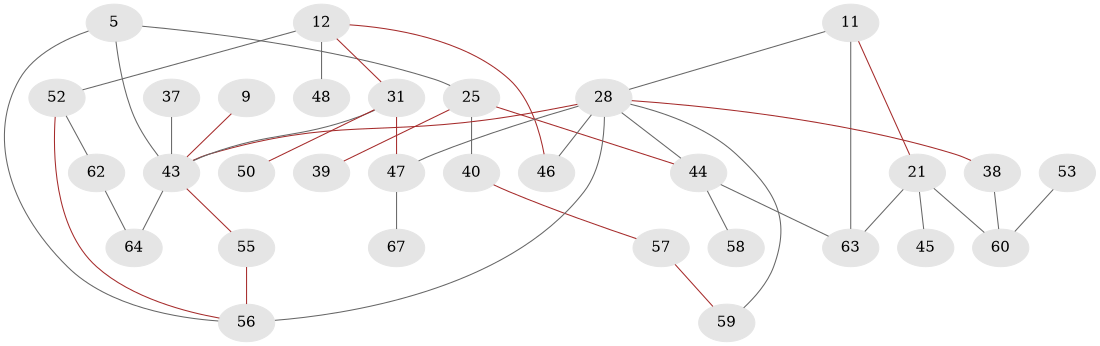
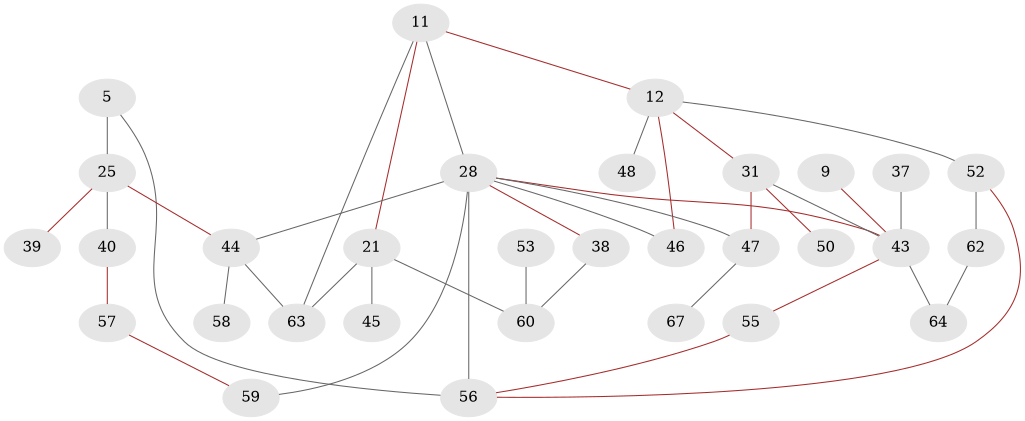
none -> (538, 60)
(129, 102) -> none
